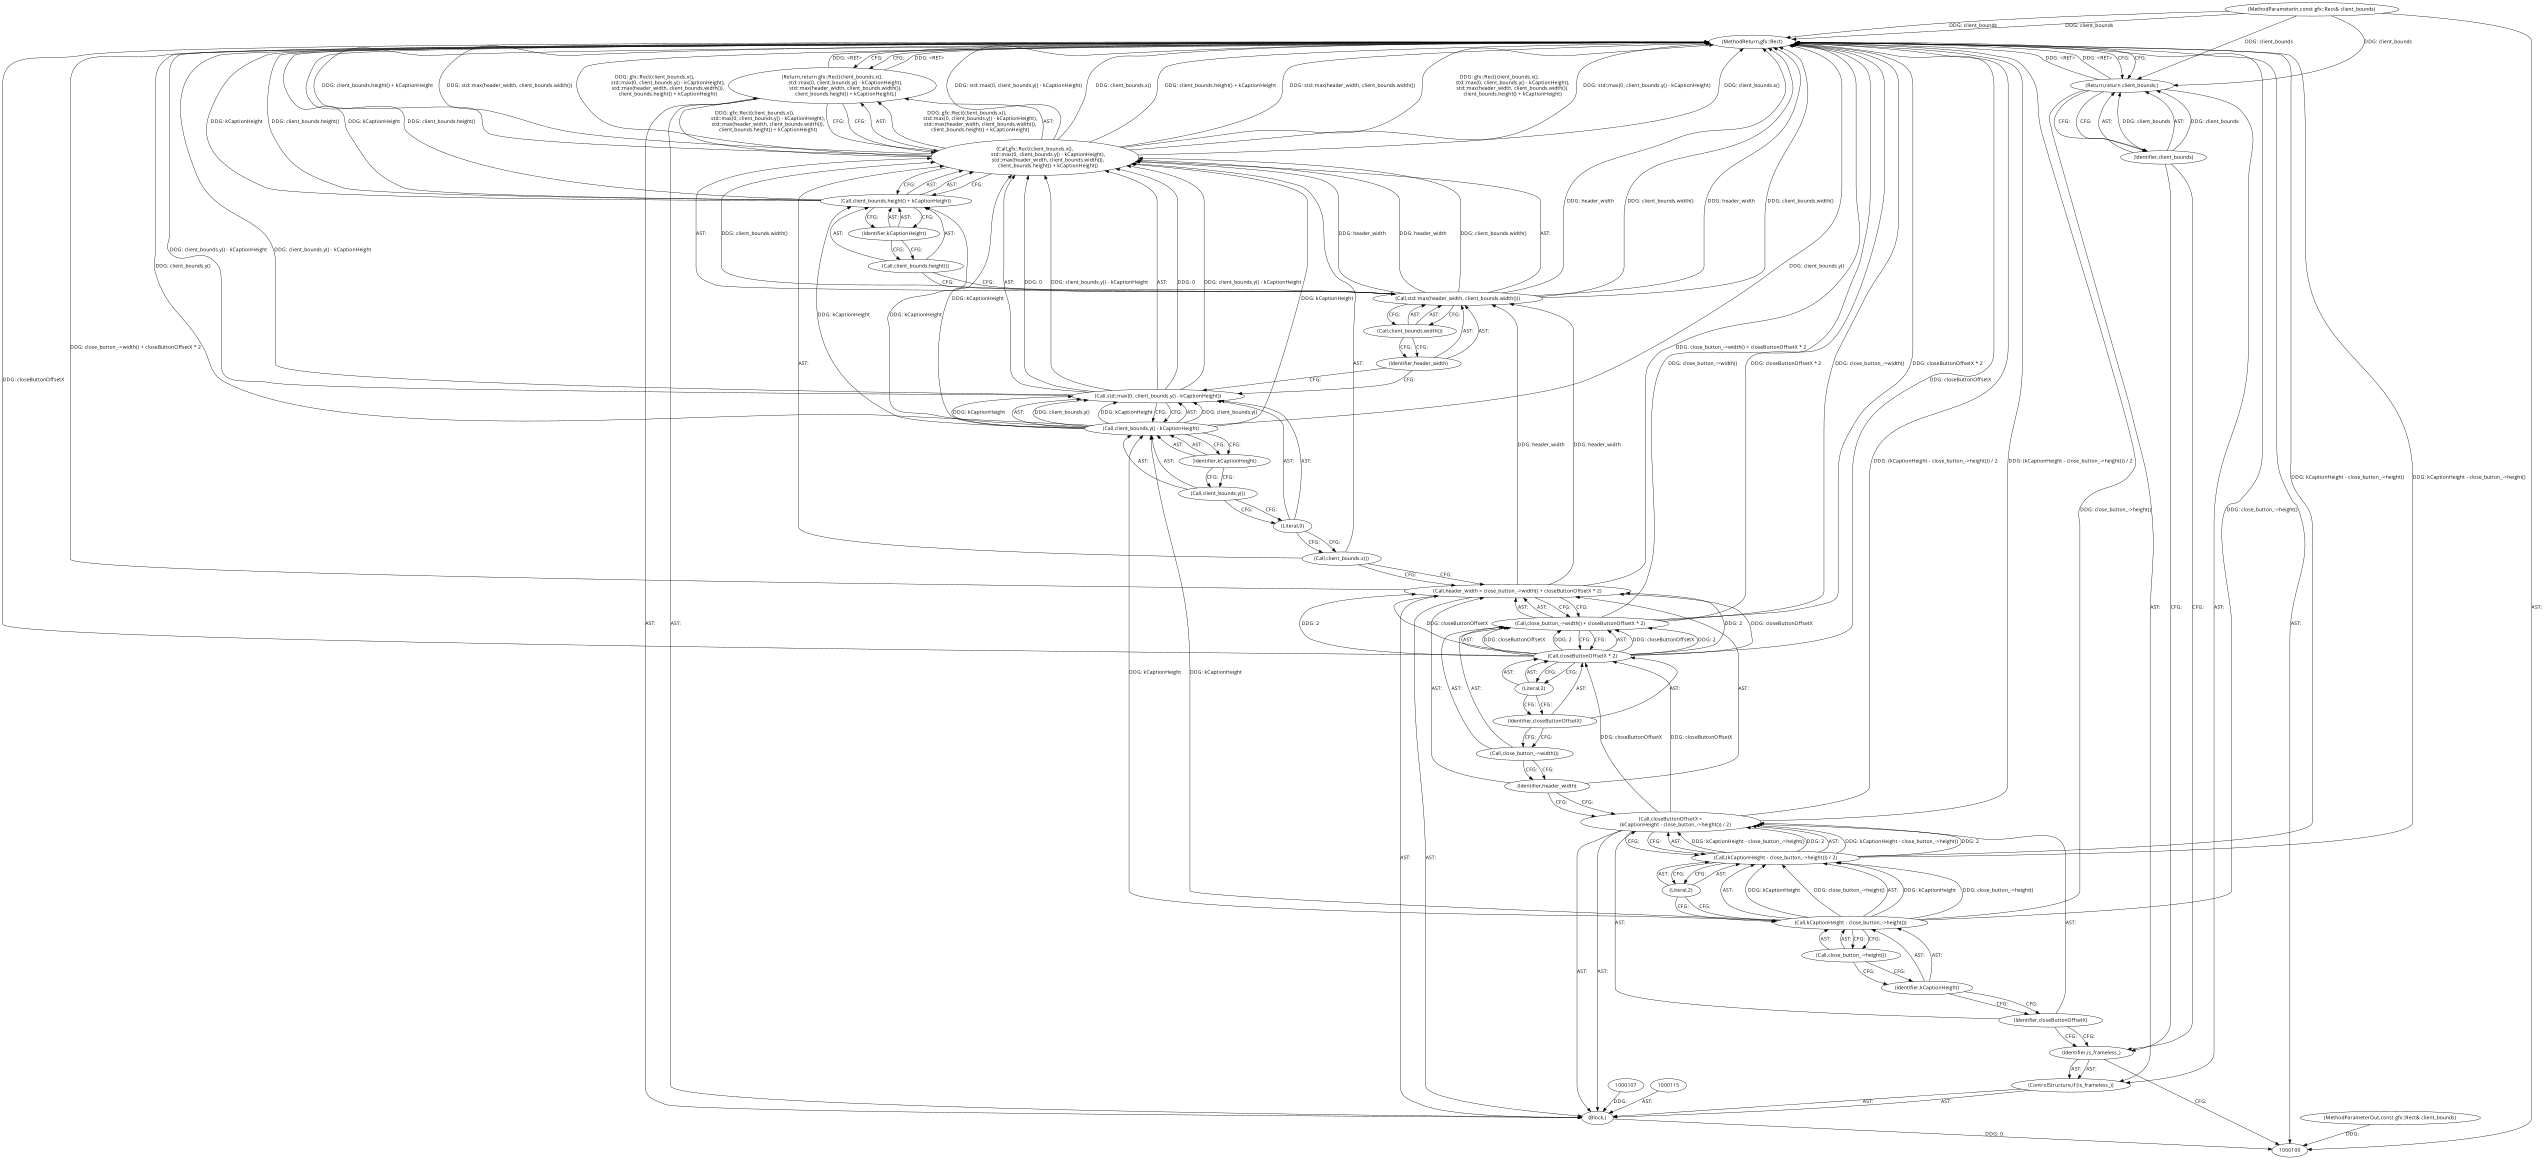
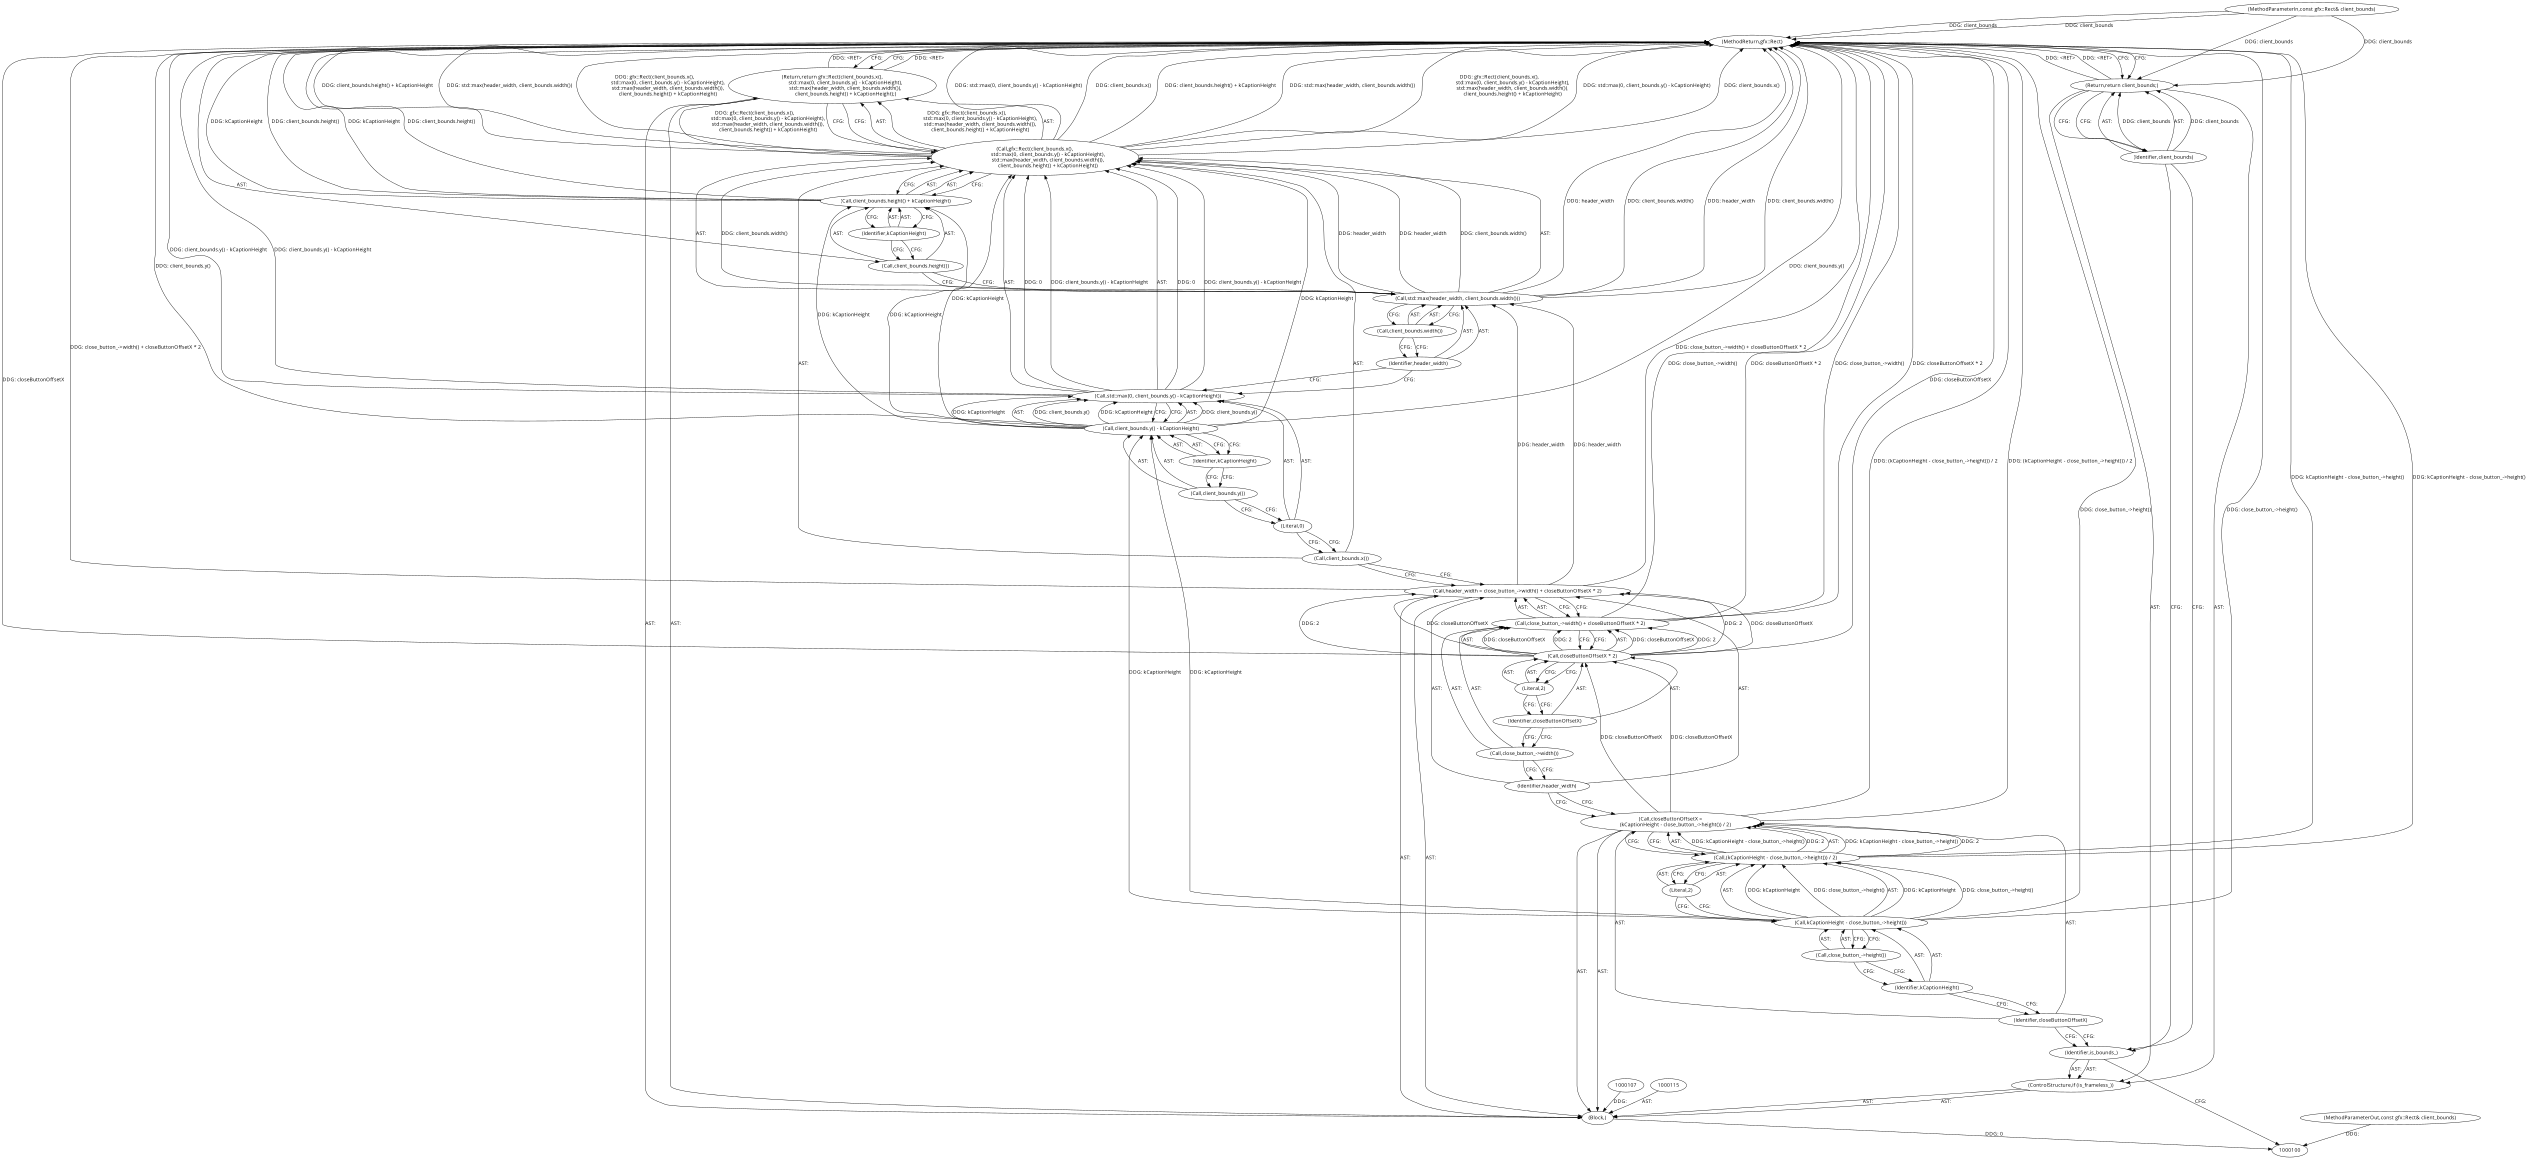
(2277, 368) -> (223, 60)
(2532, 615) -> none
(2091, 1053) -> (2091, 1053)
